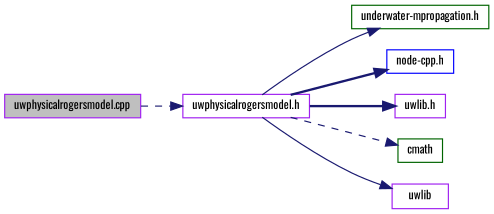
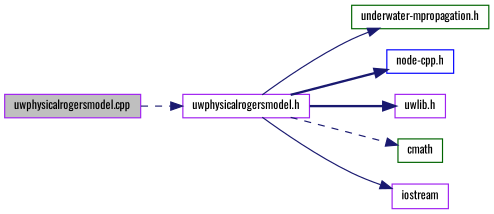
(420, 196) -> (420, 196)
